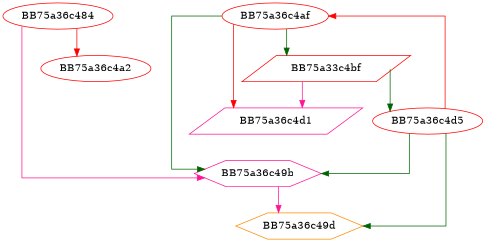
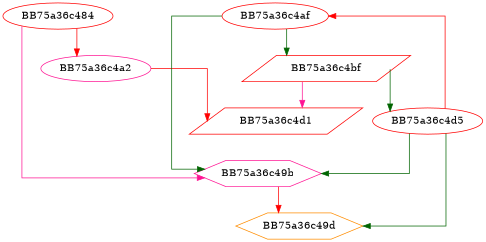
(234, 62) -> (202, 69)
(96, 69) -> (96, 69)
(326, 69) -> (326, 69)
(276, 121) -> (276, 121)
(279, 196) -> (279, 196)
